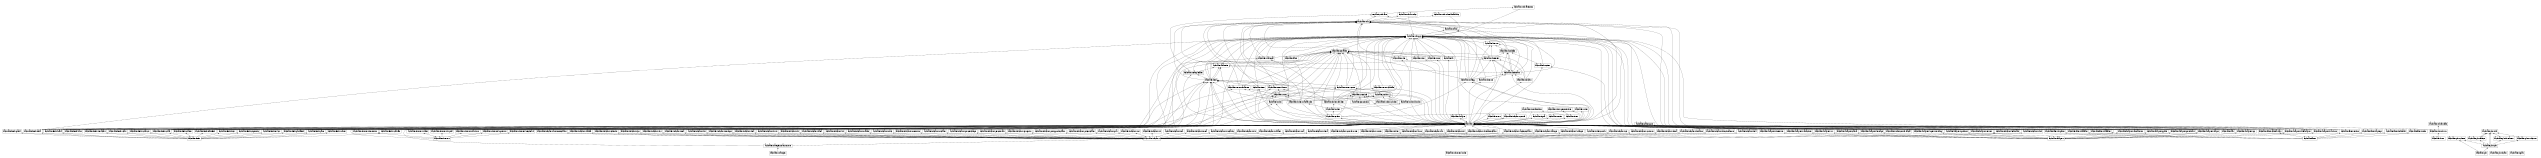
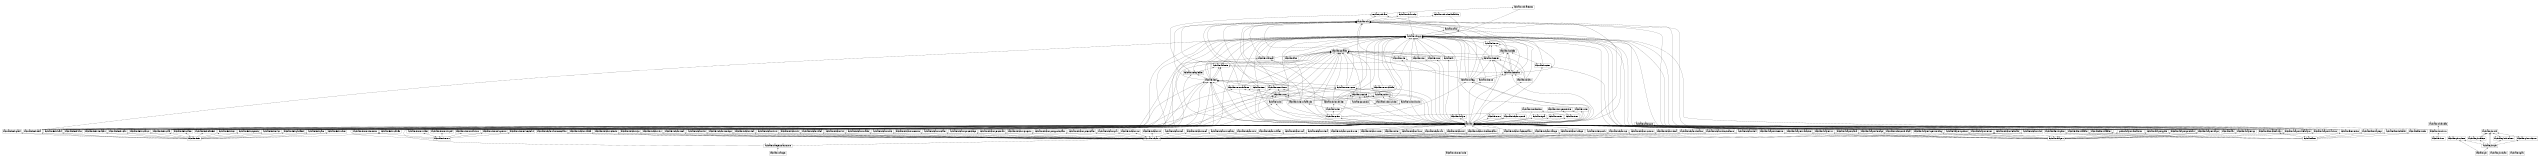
(2131, 131) -> (2131, 131)
